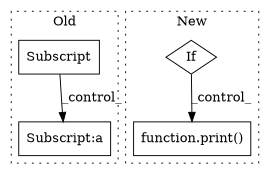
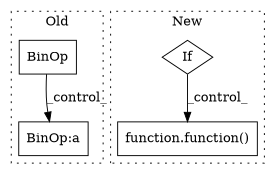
(59, 57) -> (48, 57)
(65, 139) -> (53, 139)
(192, 139) -> (188, 139)
